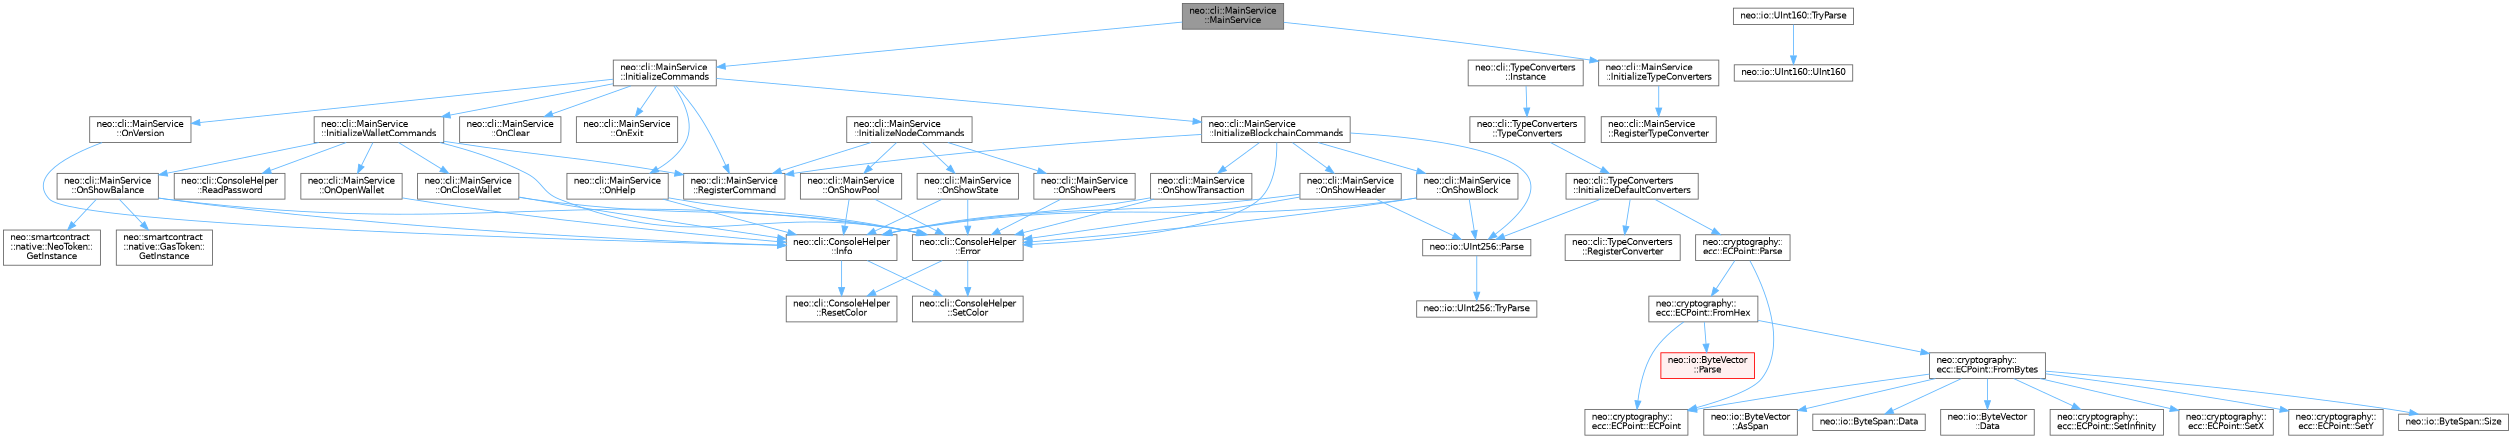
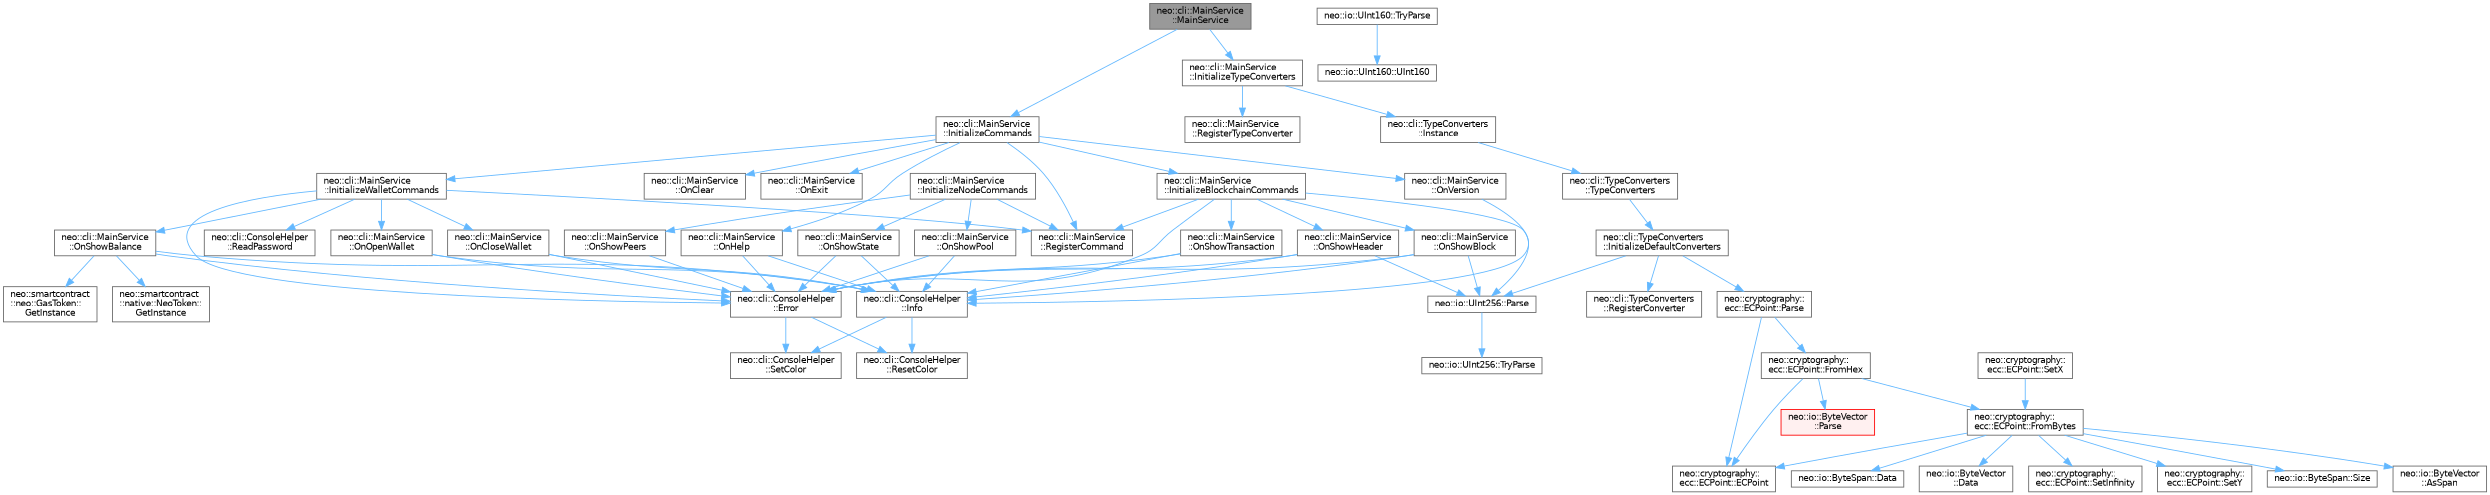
none -> (1336, 100)
(164, 248) -> (50, 304)
none -> (577, 277)
(2105, 394) -> (2025, 390)
